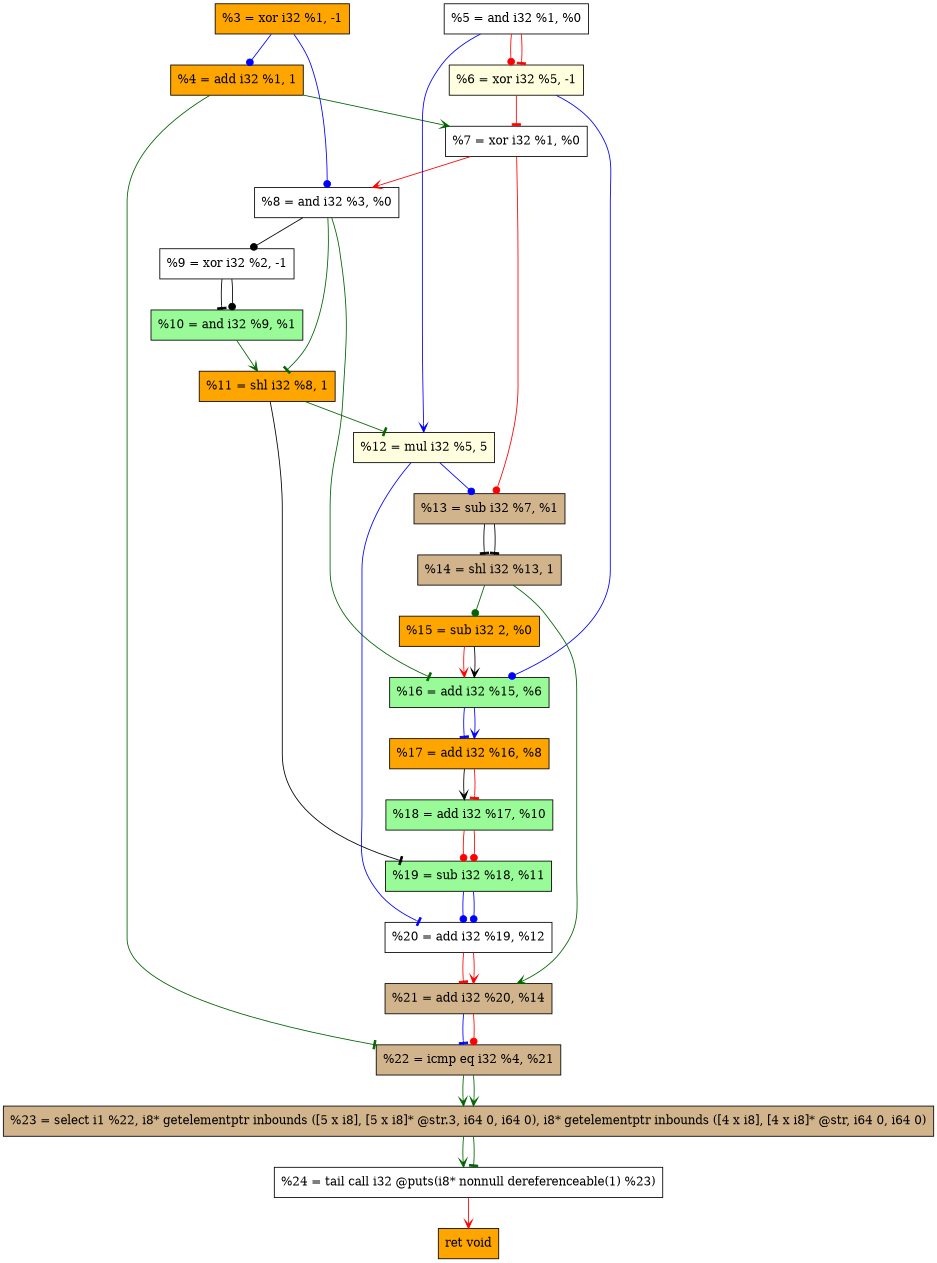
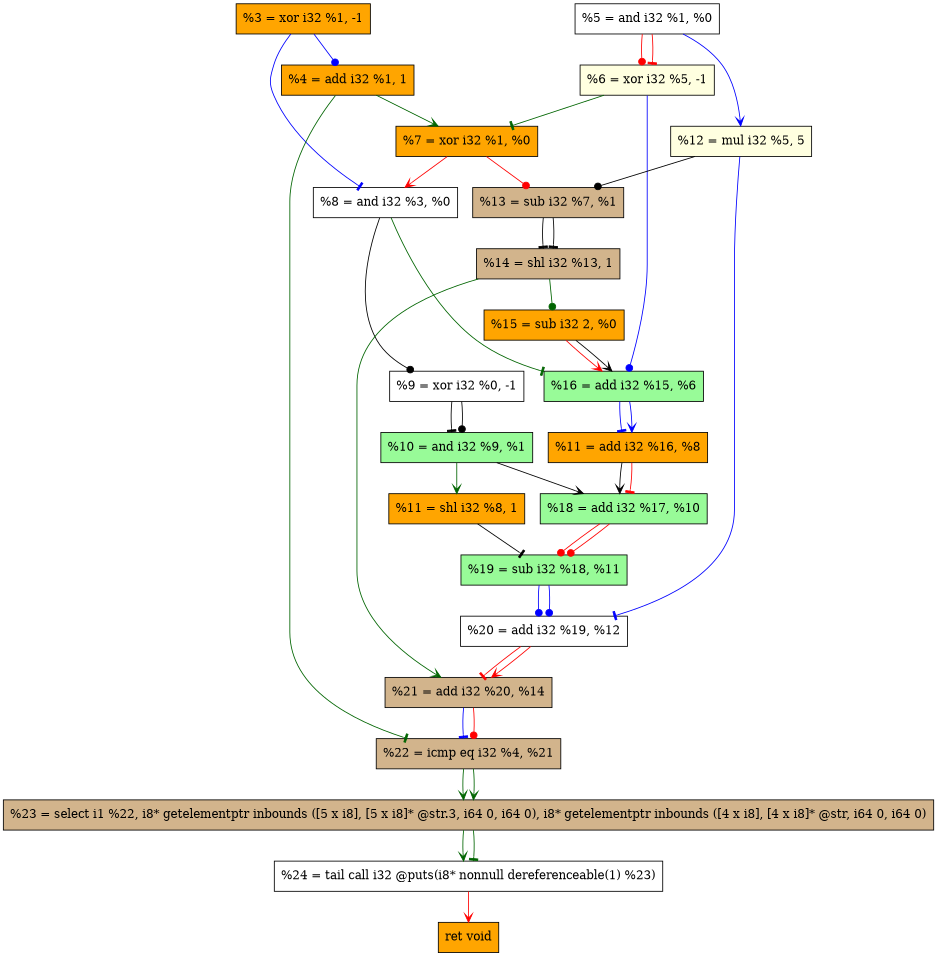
(321, 105) -> (288, 120)
(516, 109) -> (559, 110)
(516, 141) -> (467, 141)
(227, 264) -> (457, 386)
(323, 298) -> none
(347, 418) -> none
(454, 476) -> (653, 169)
none -> (536, 477)
(469, 754) -> (628, 448)
